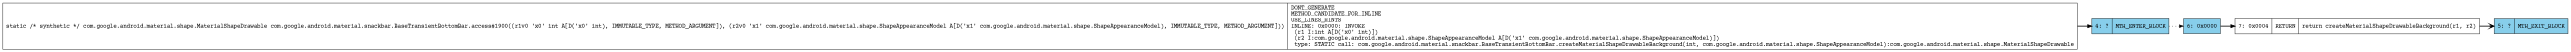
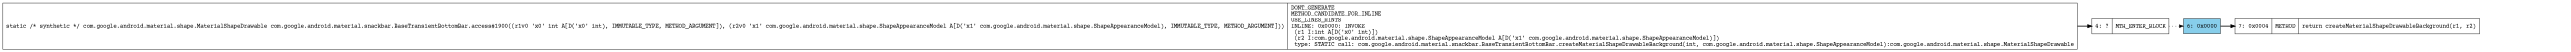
(2130, 26) -> (2130, 26)
(2285, 26) -> (2285, 26)
(2531, 26) -> none
